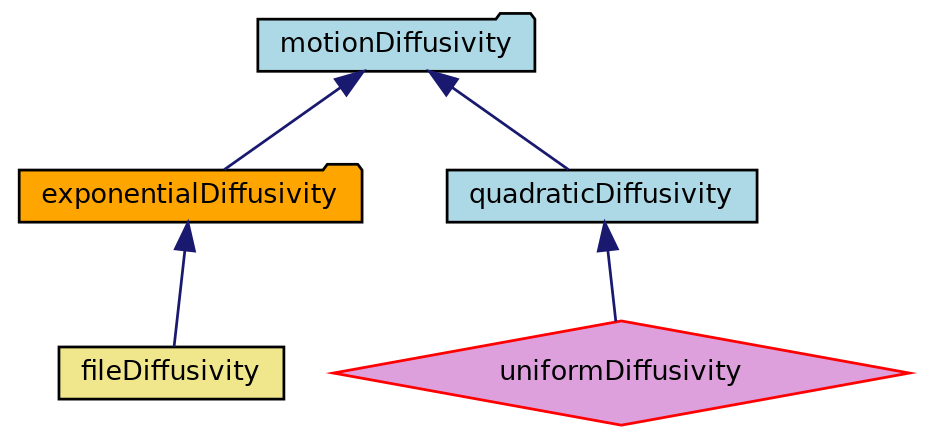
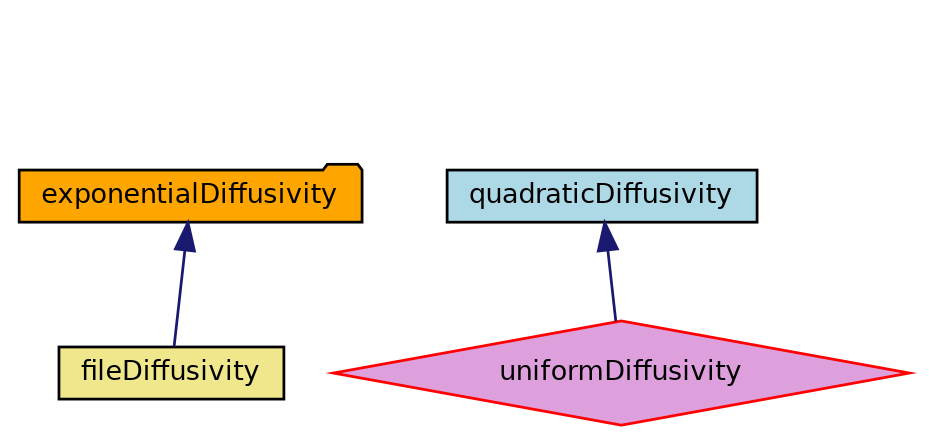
(396, 45) -> none
